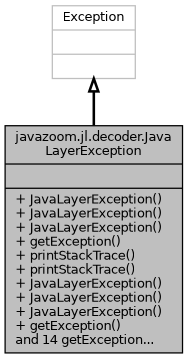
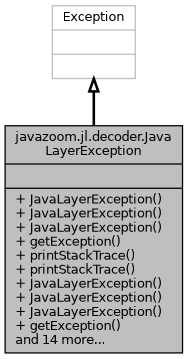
(85, 340) -> (61, 340)
